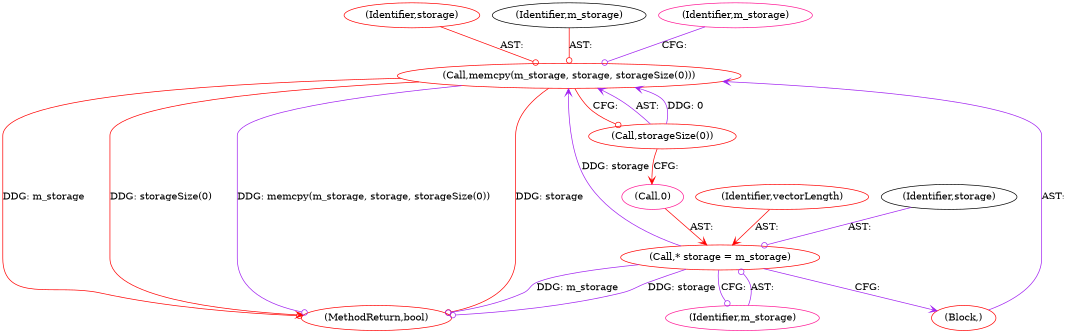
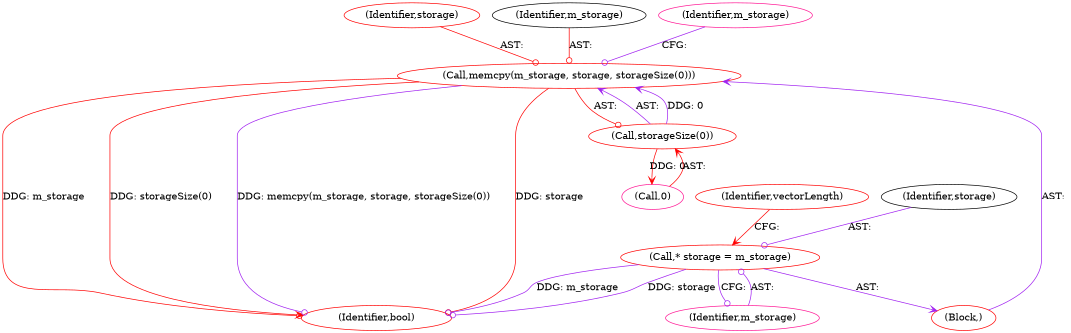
(607, 106) -> (607, 106)
(668, 167) -> (668, 167)
(595, 192) -> none
(683, 224) -> (682, 172)
(769, 227) -> (769, 227)
(869, 288) -> (869, 288)
(376, 318) -> (376, 318)
